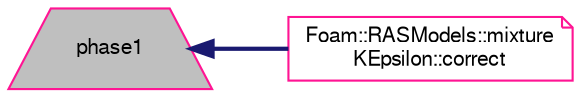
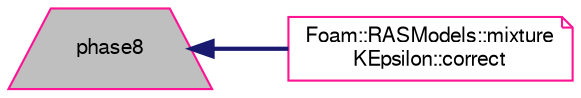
(110, 49) -> (110, 49)
